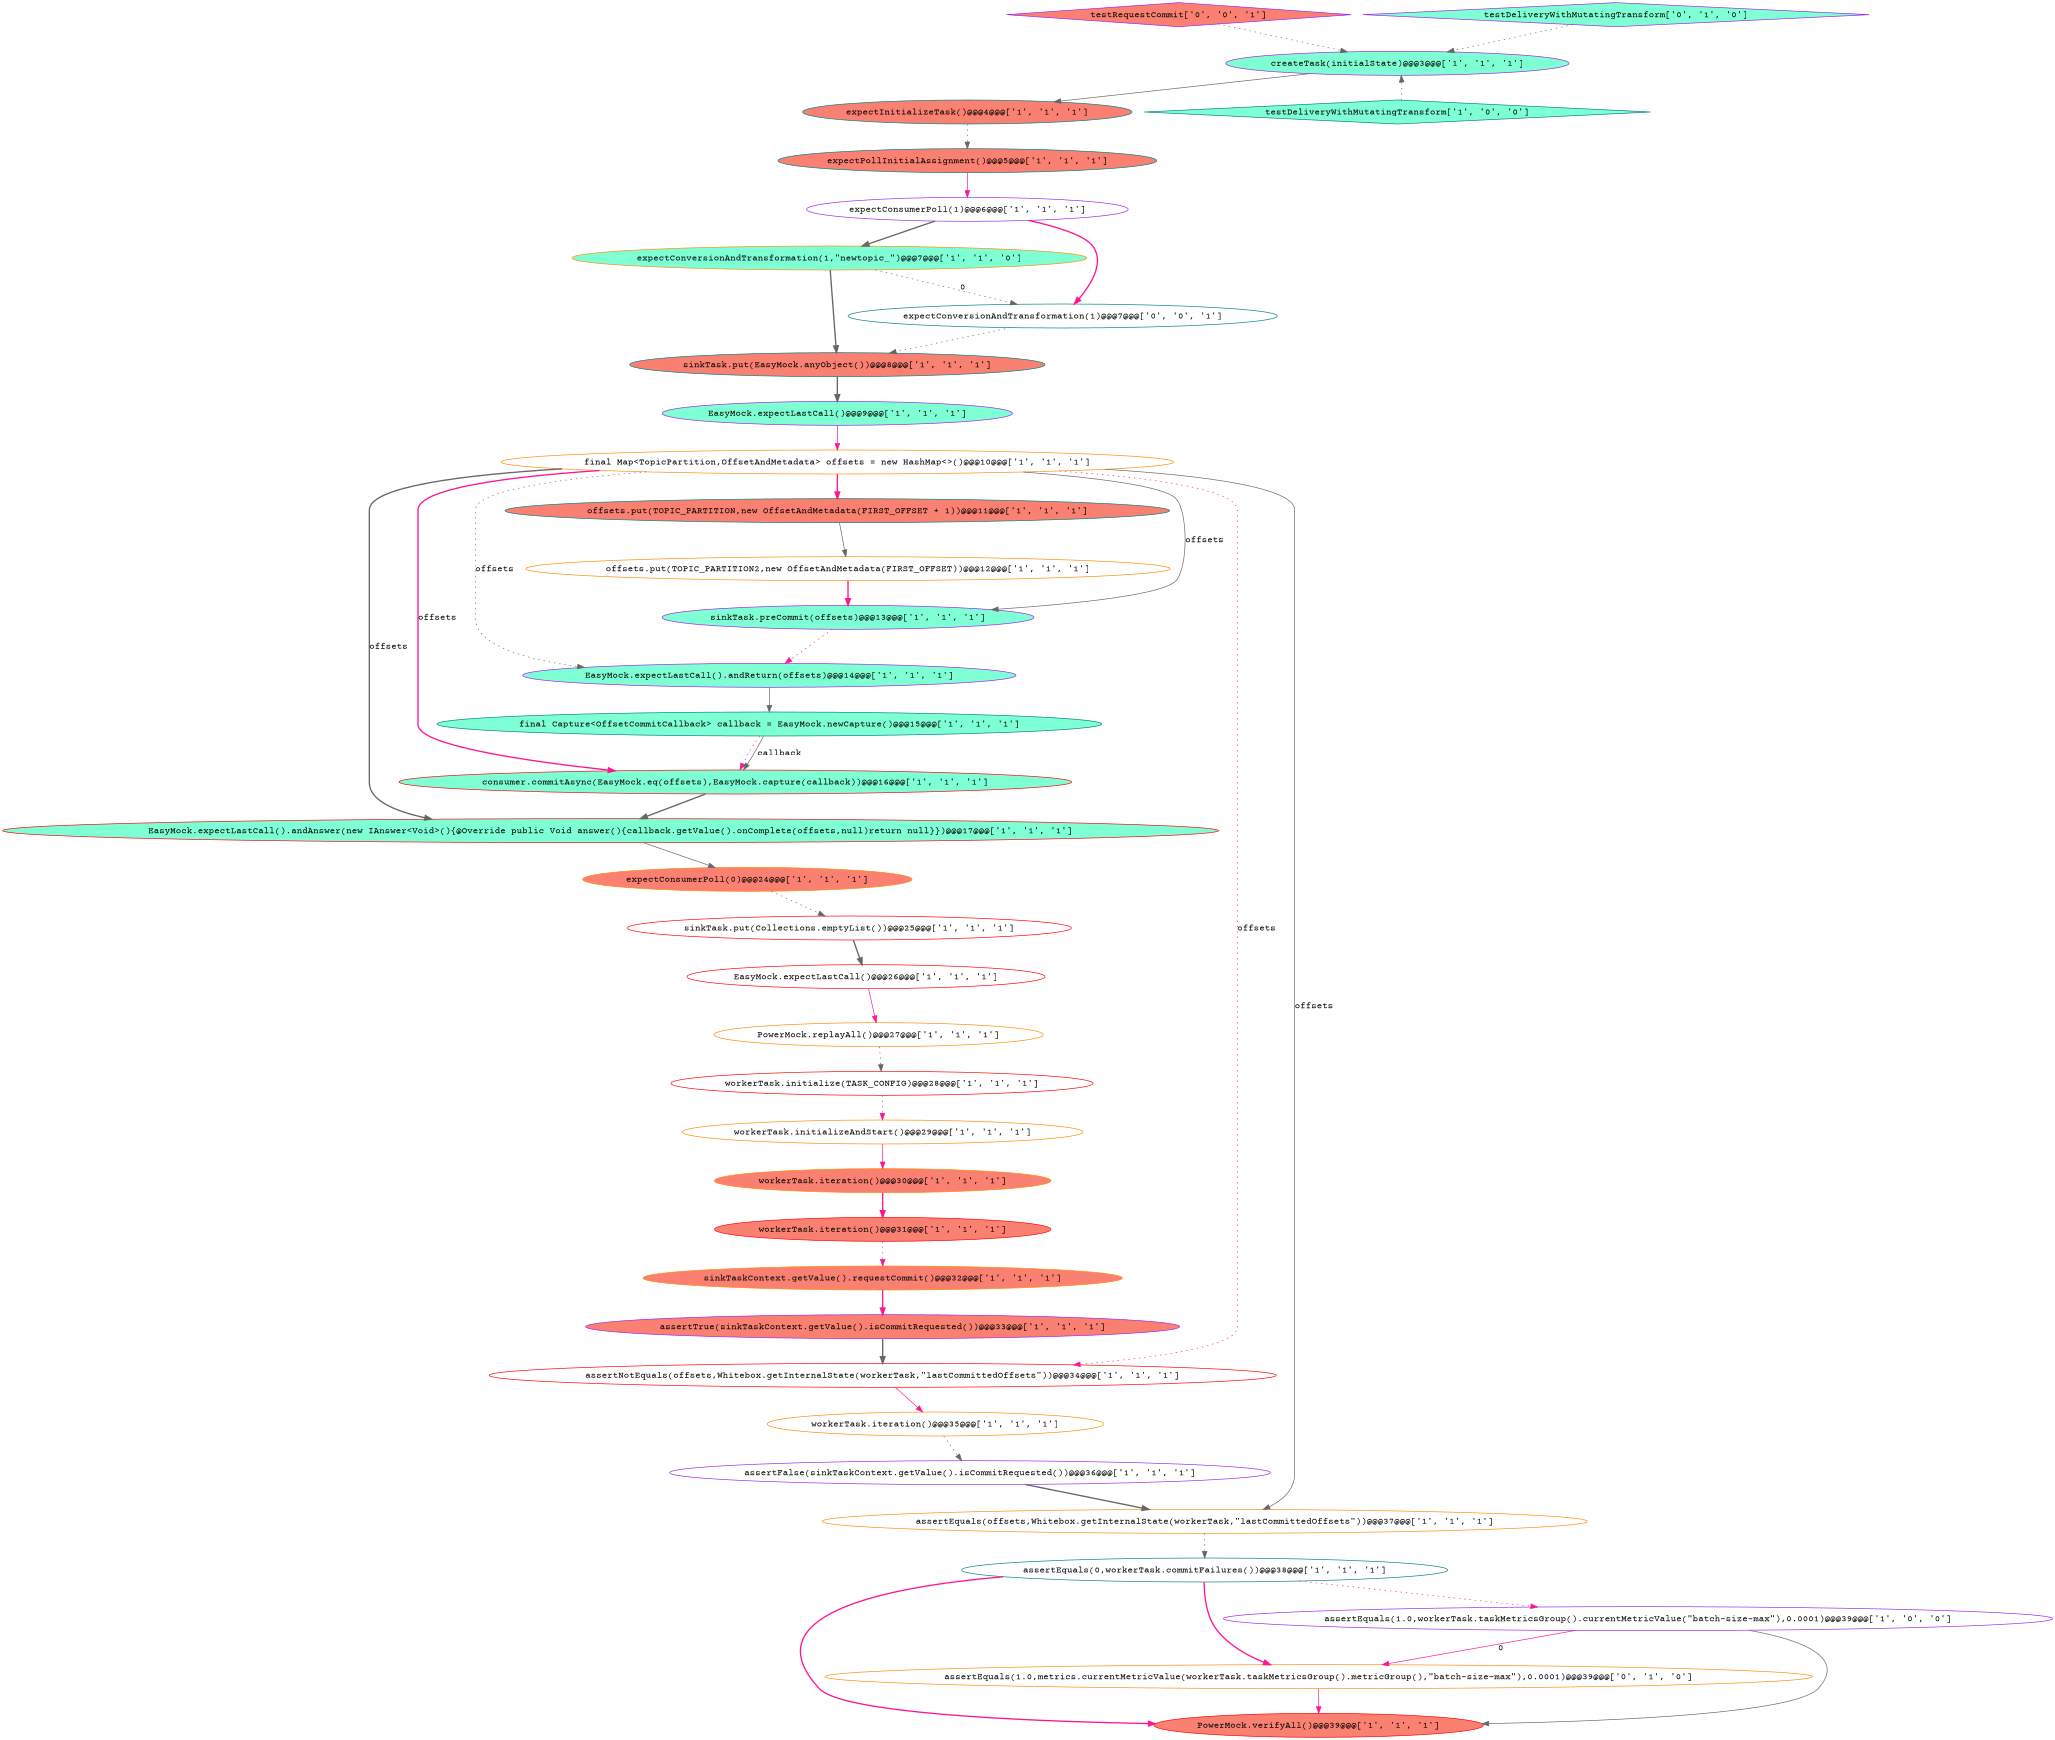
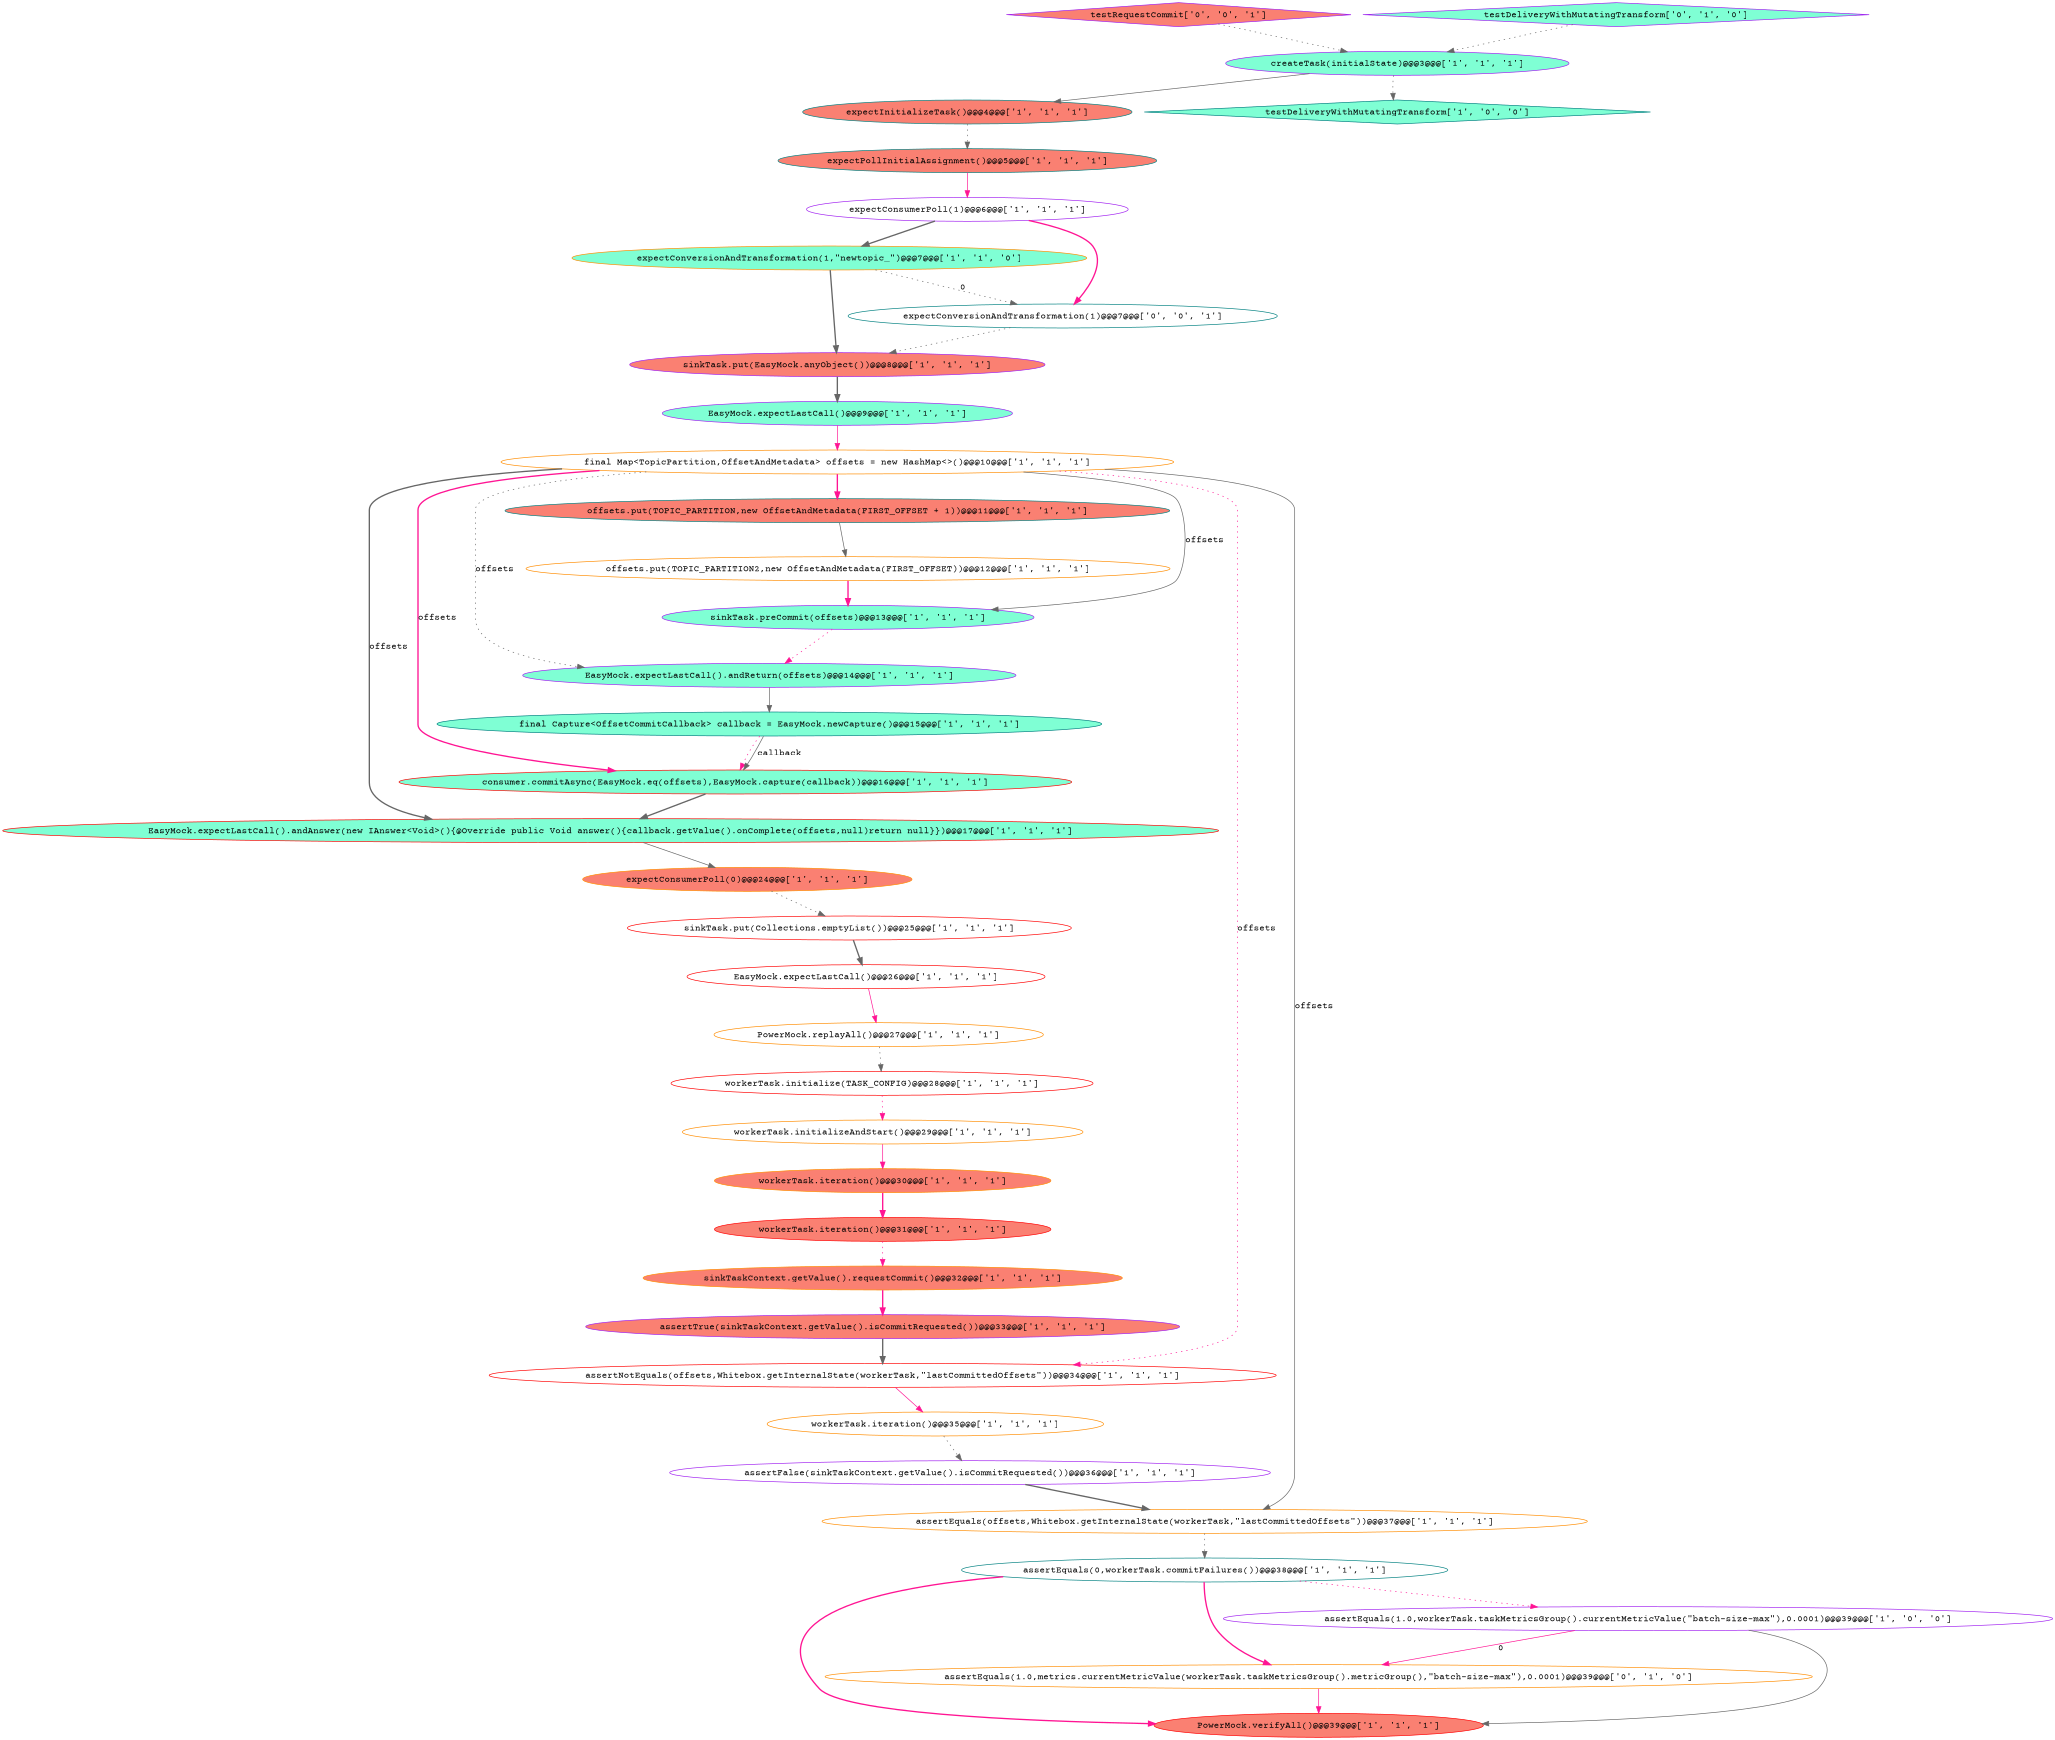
(1402, 91) -> (1393, 84)
(837, 365) -> (837, 365)
